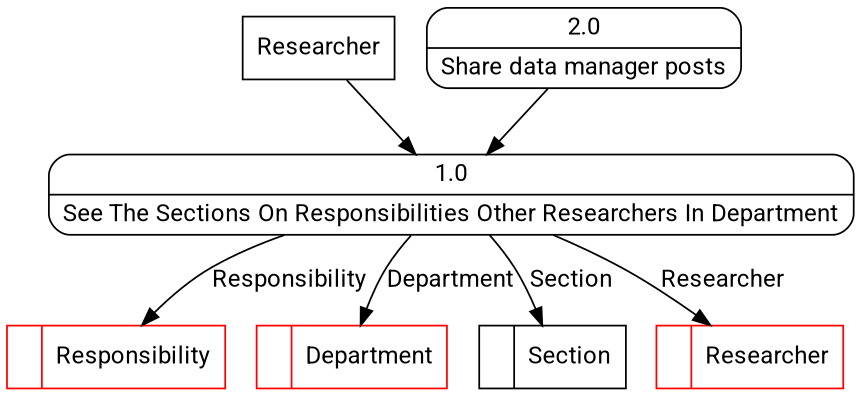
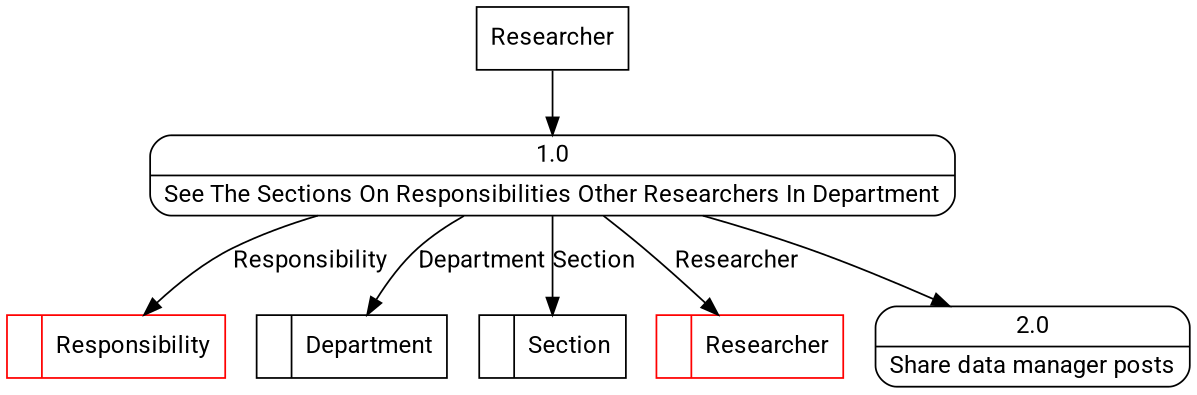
(523, 115) -> (820, 253)
(352, 357) -> (352, 347)
